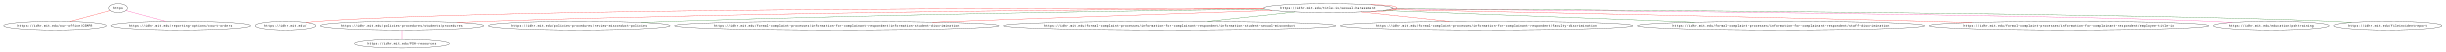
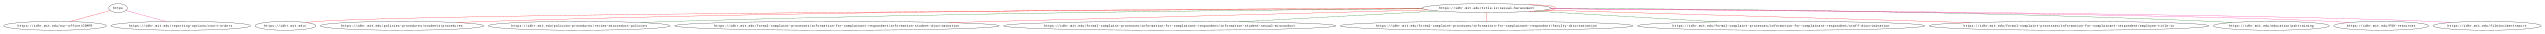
(1872, 13) -> (2203, 16)
(1854, 14) -> (2062, 16)
(402, 35) -> (1950, 13)
